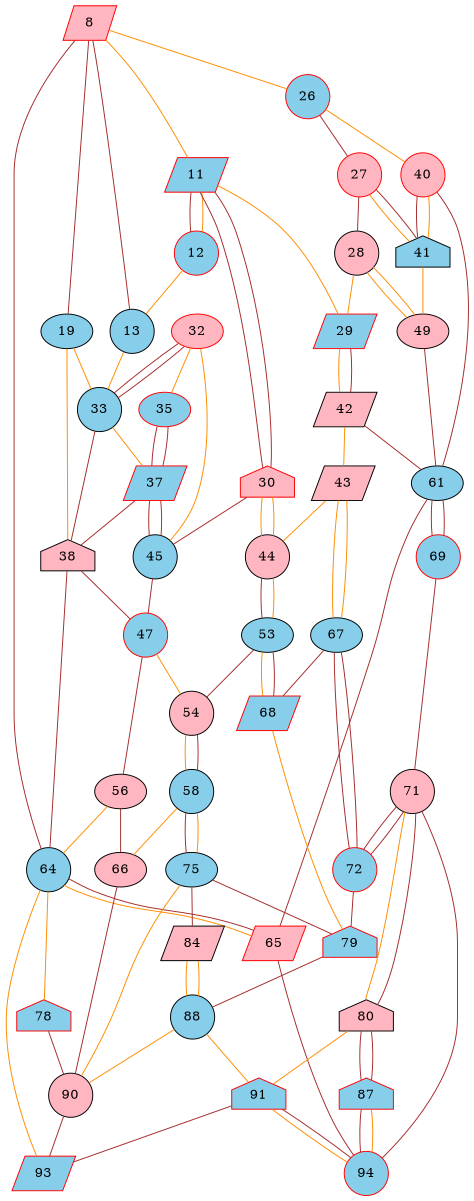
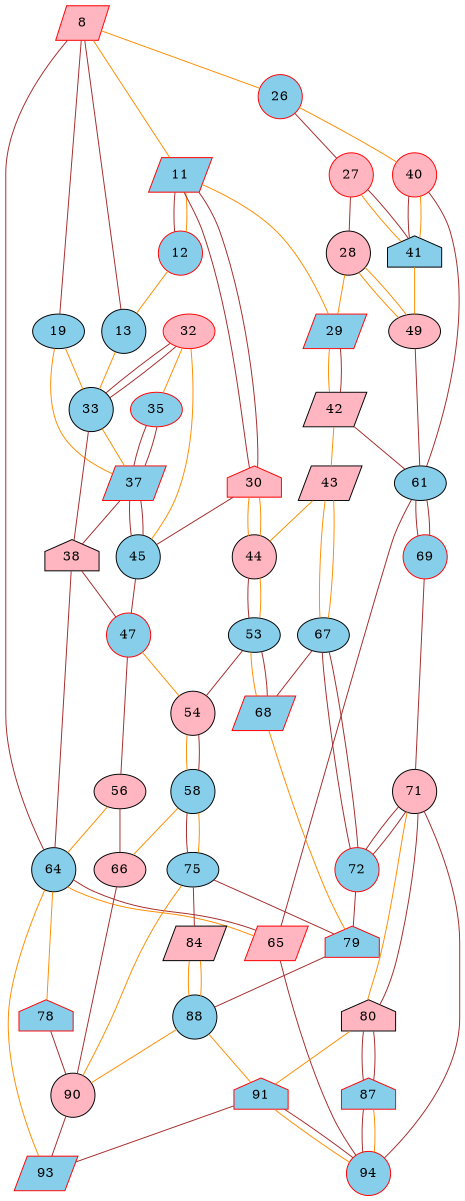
(67, 444) -> (57, 424)
